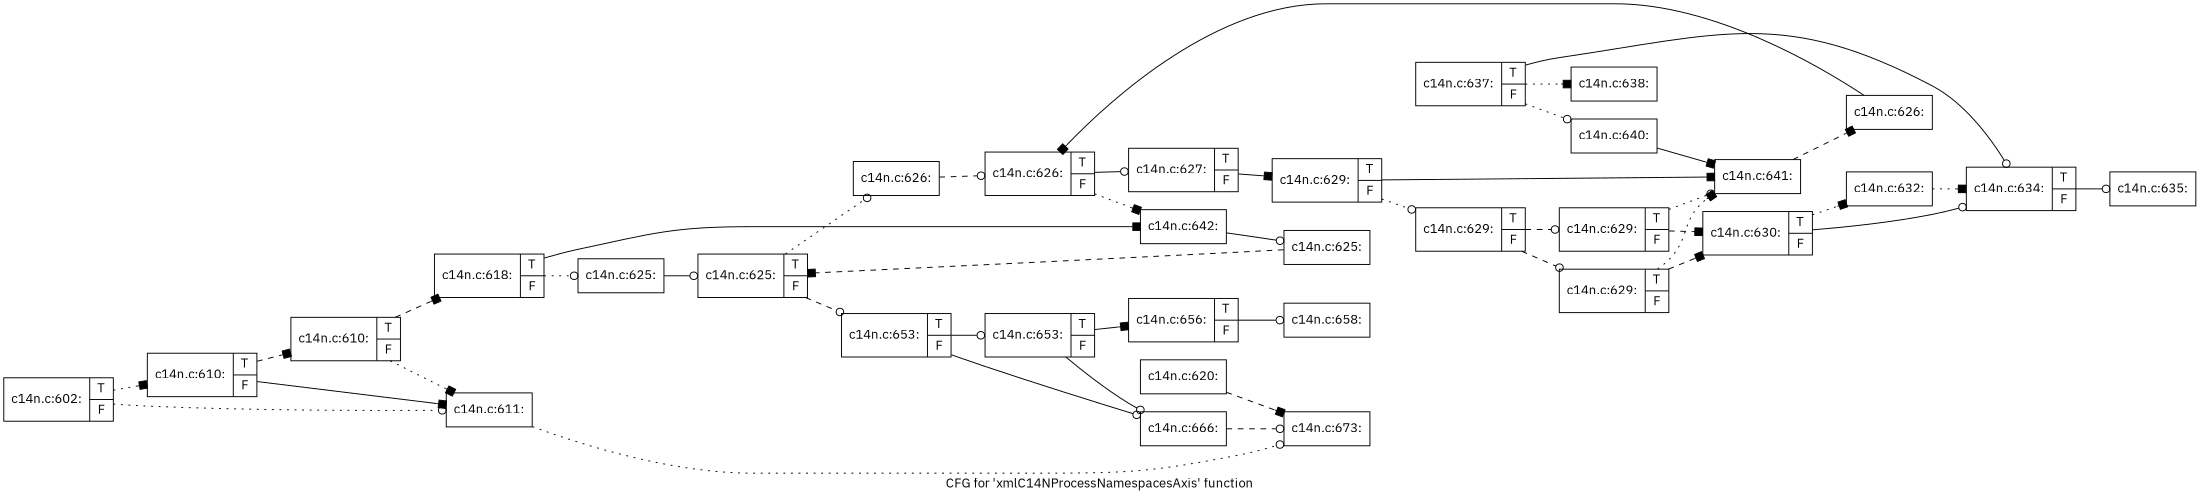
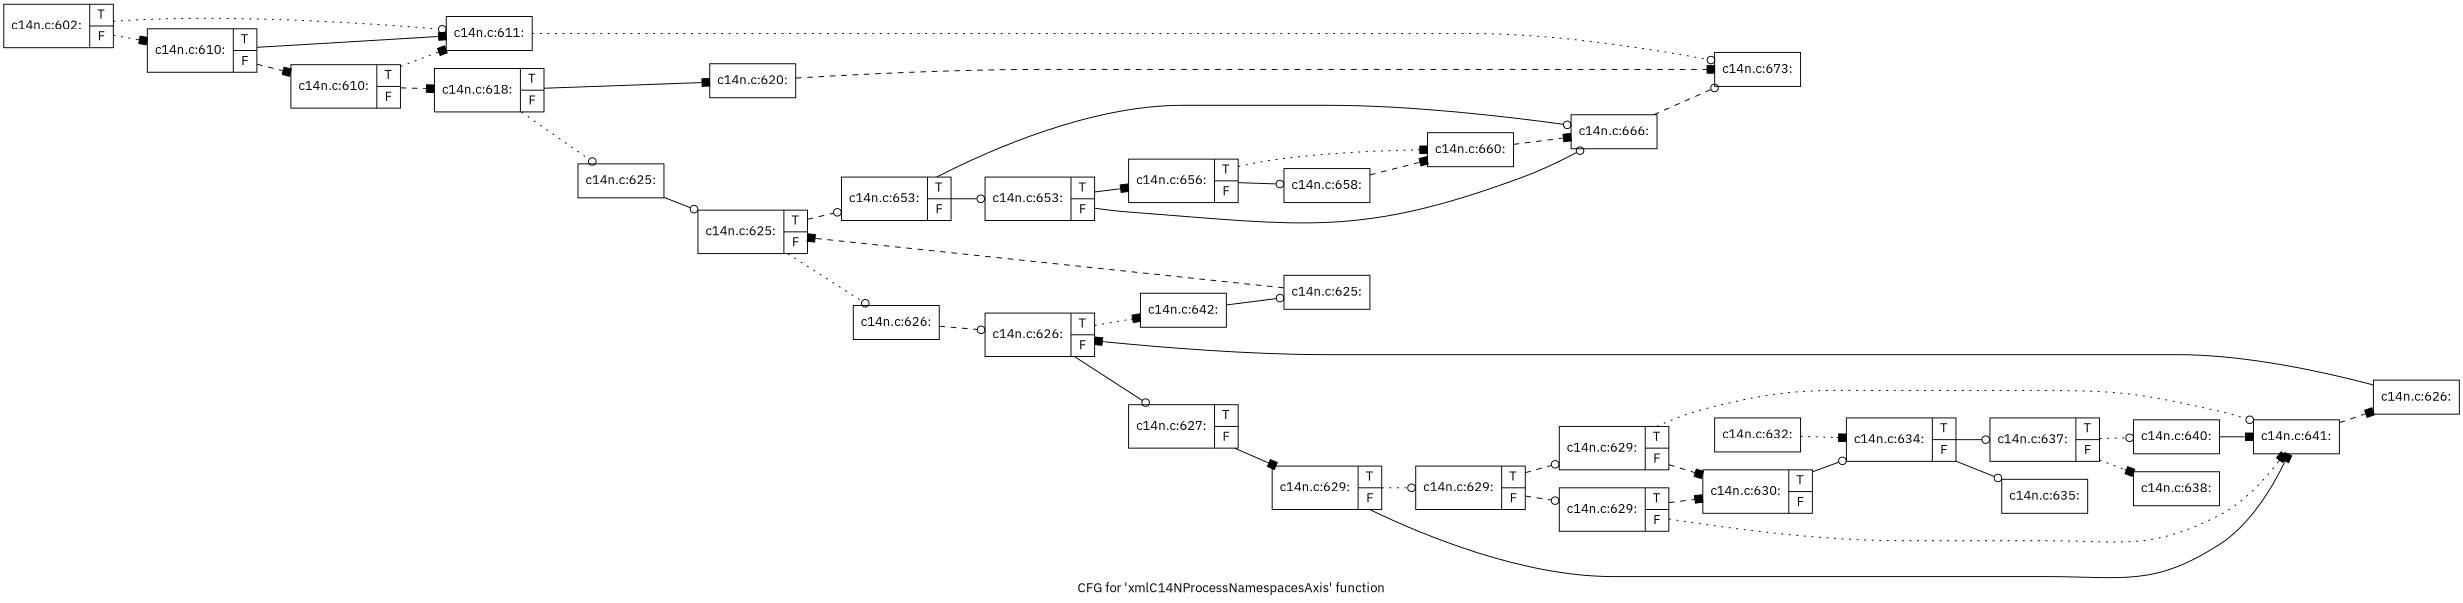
(1785, 36) -> (1969, 440)
none -> (1470, 150)
(1825, 211) -> none
(836, 227) -> (622, 85)
